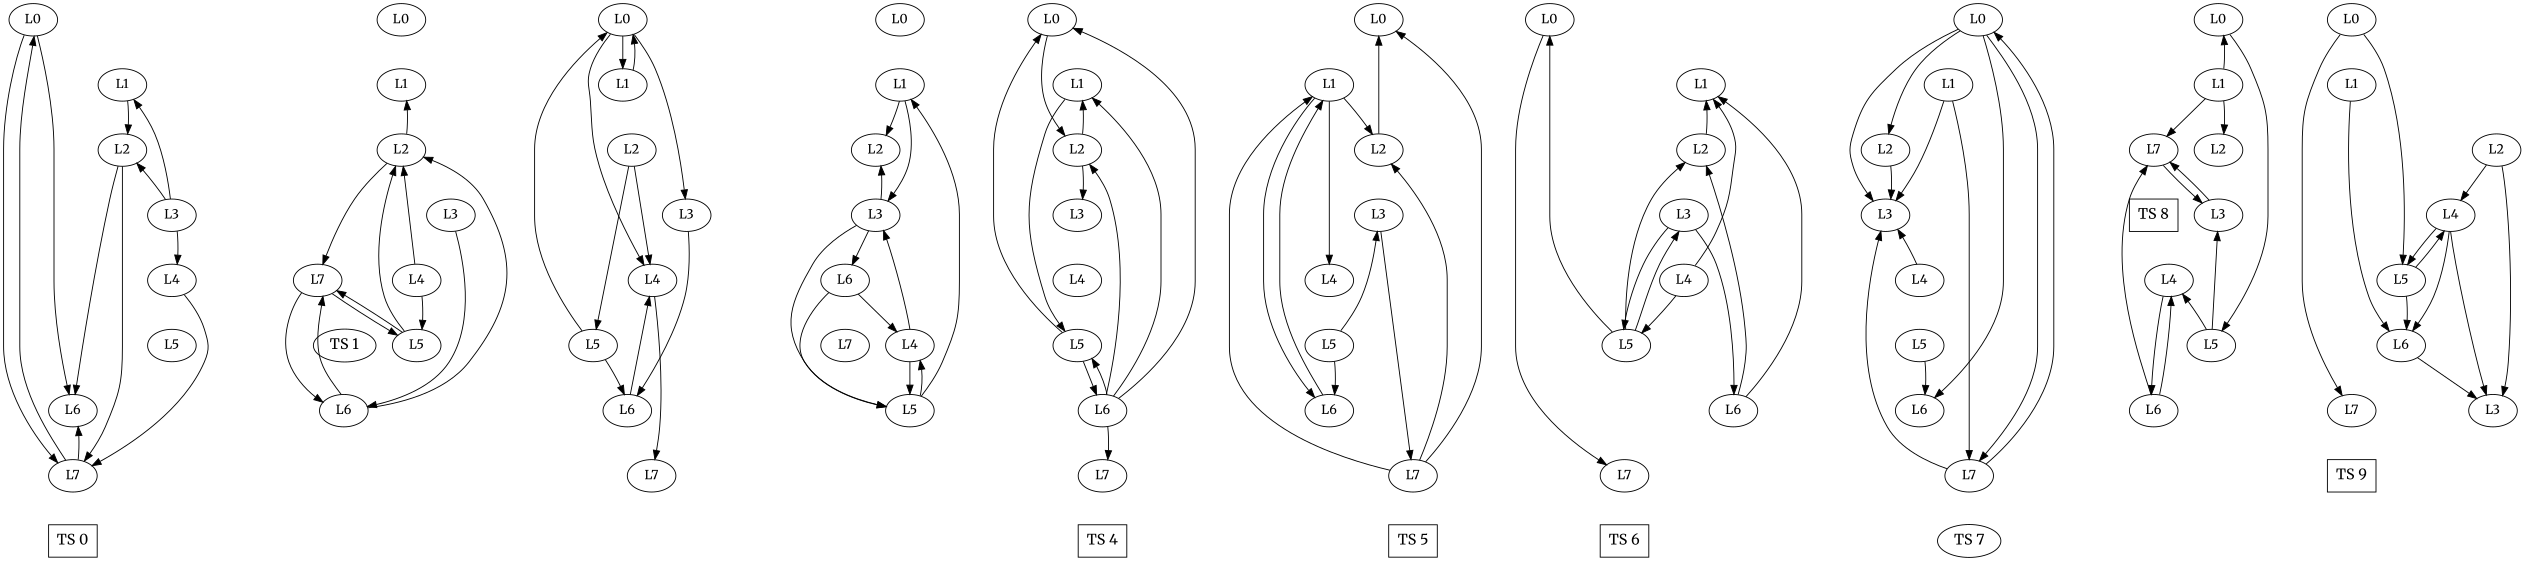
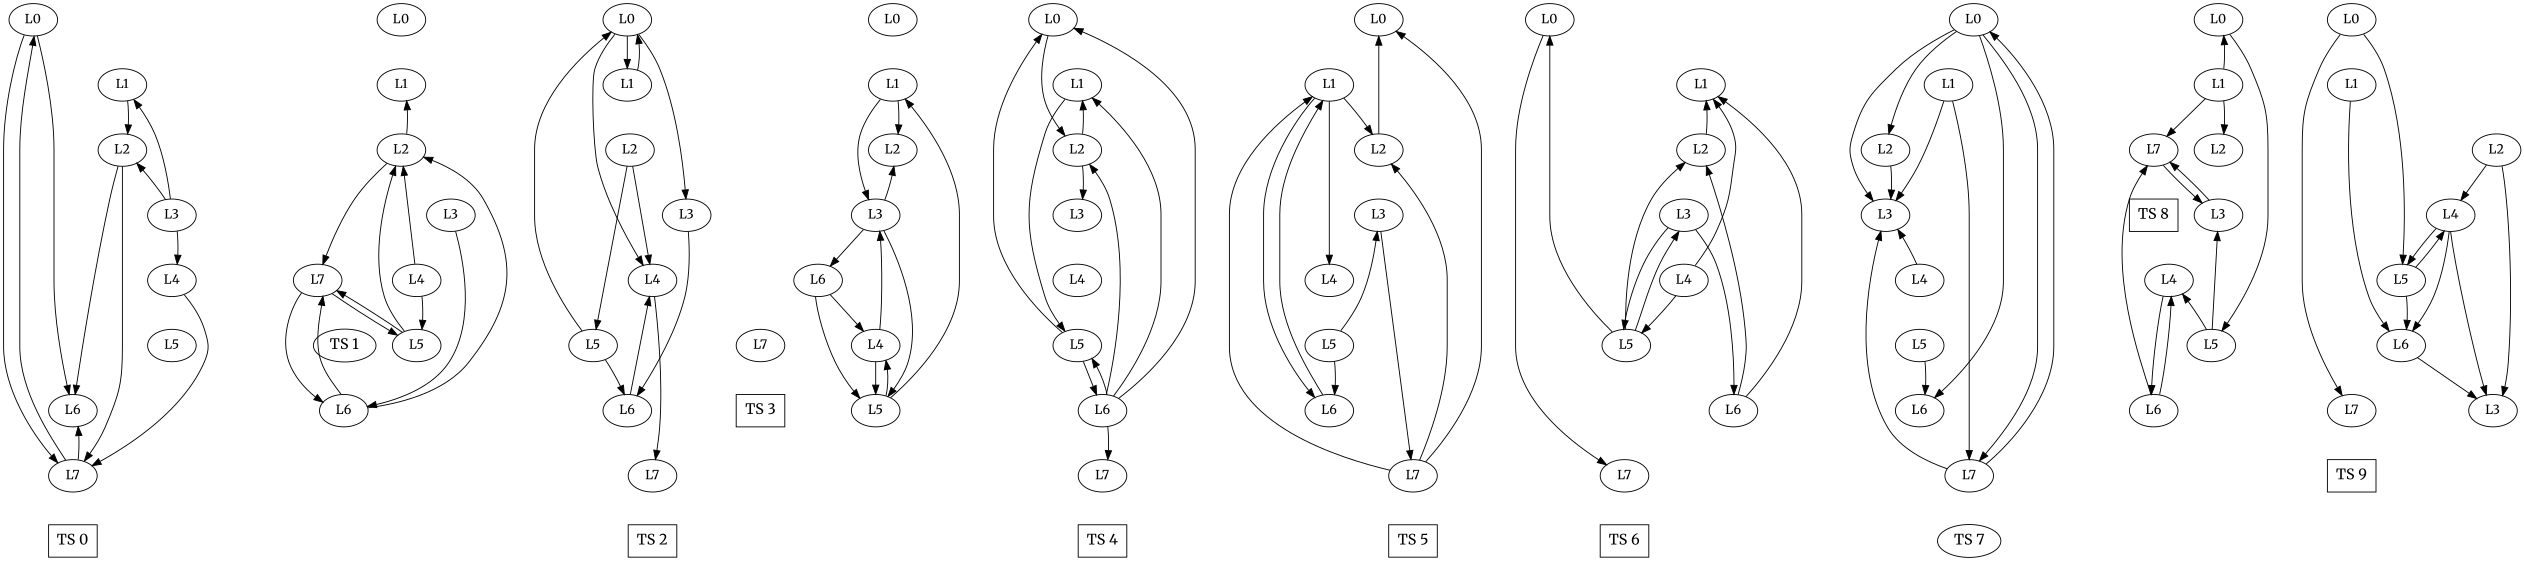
none -> (760, 411)
none -> (652, 541)
